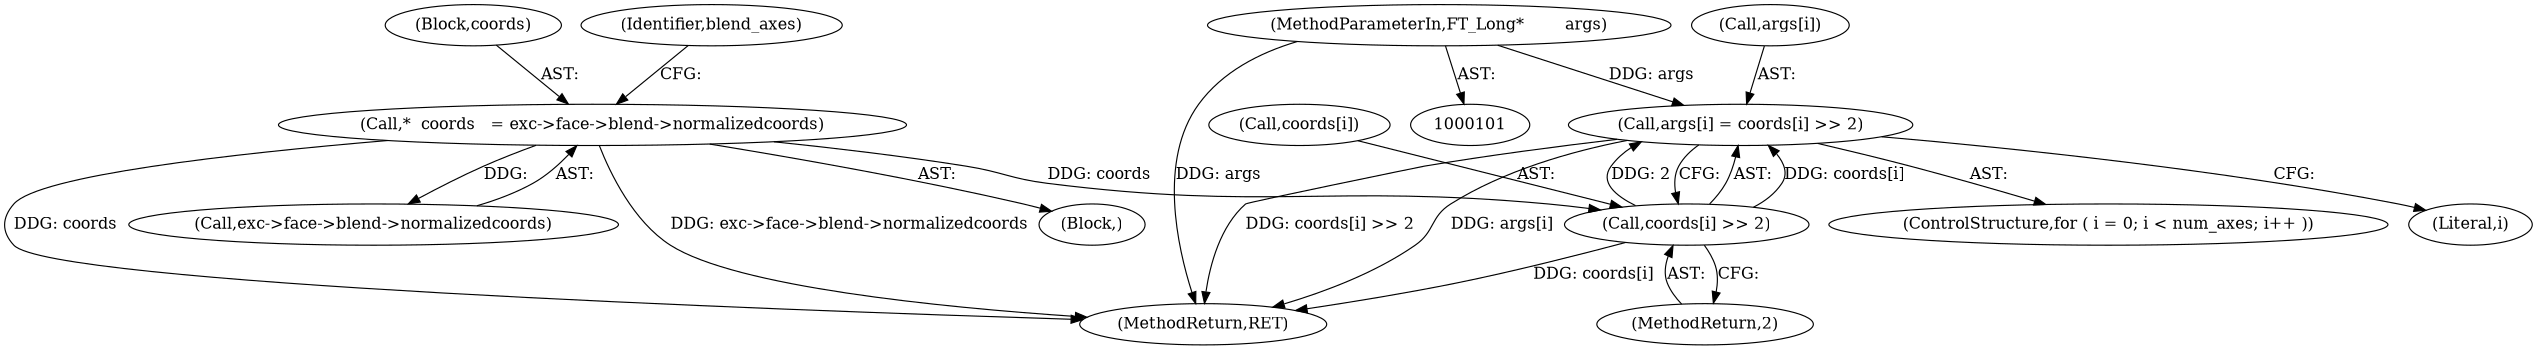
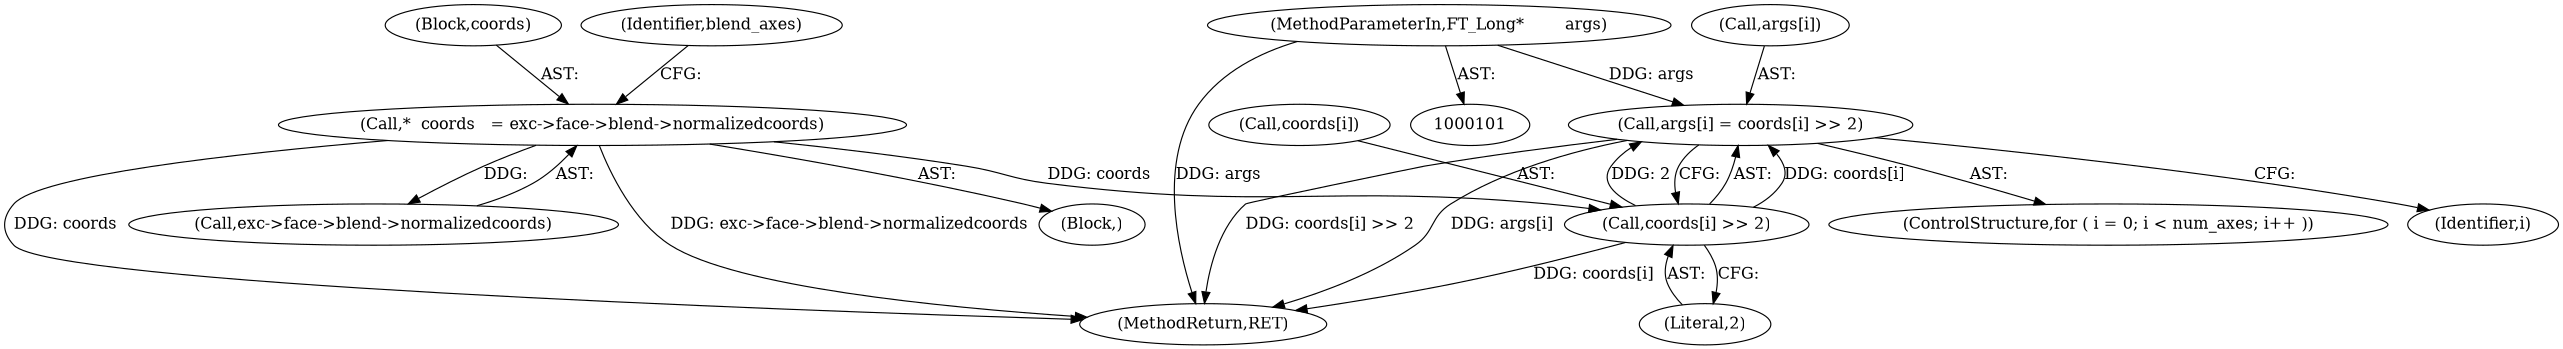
(2471, 225) -> (2483, 225)
(1705, 324) -> (1705, 324)
